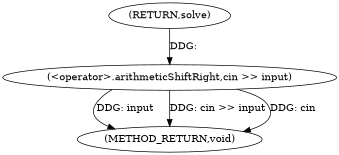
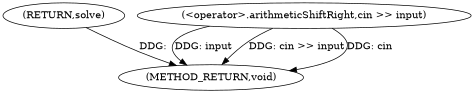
(170, 43) -> (127, 47)
